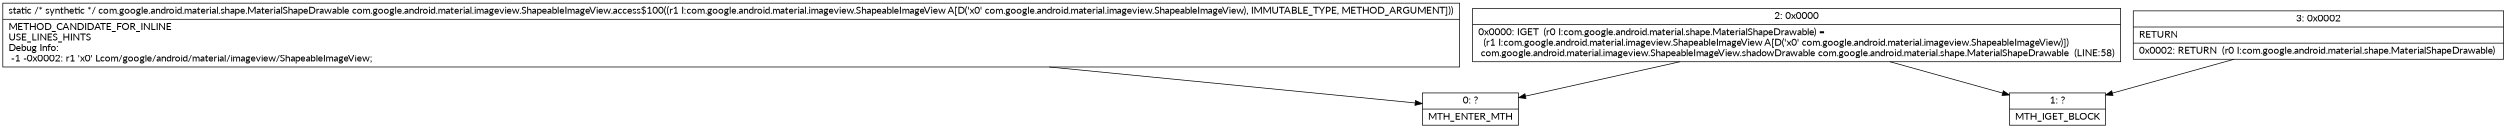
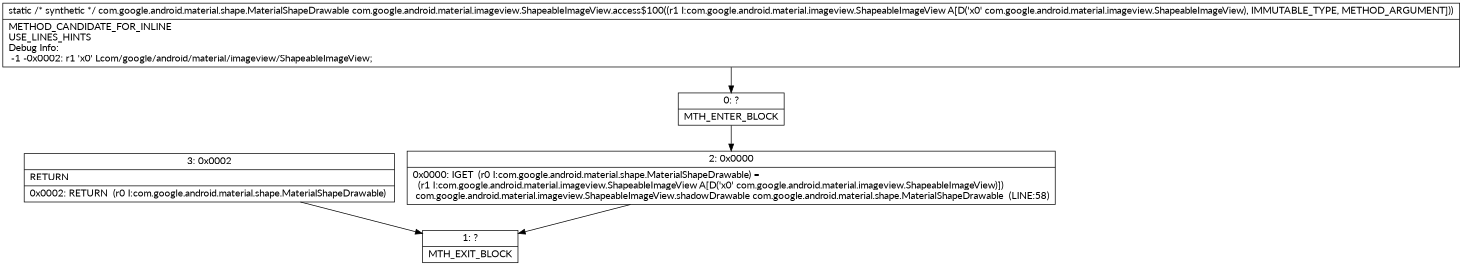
(1603, 79) -> (731, 135)
(1470, 117) -> (731, 117)
(2058, 117) -> (470, 254)
